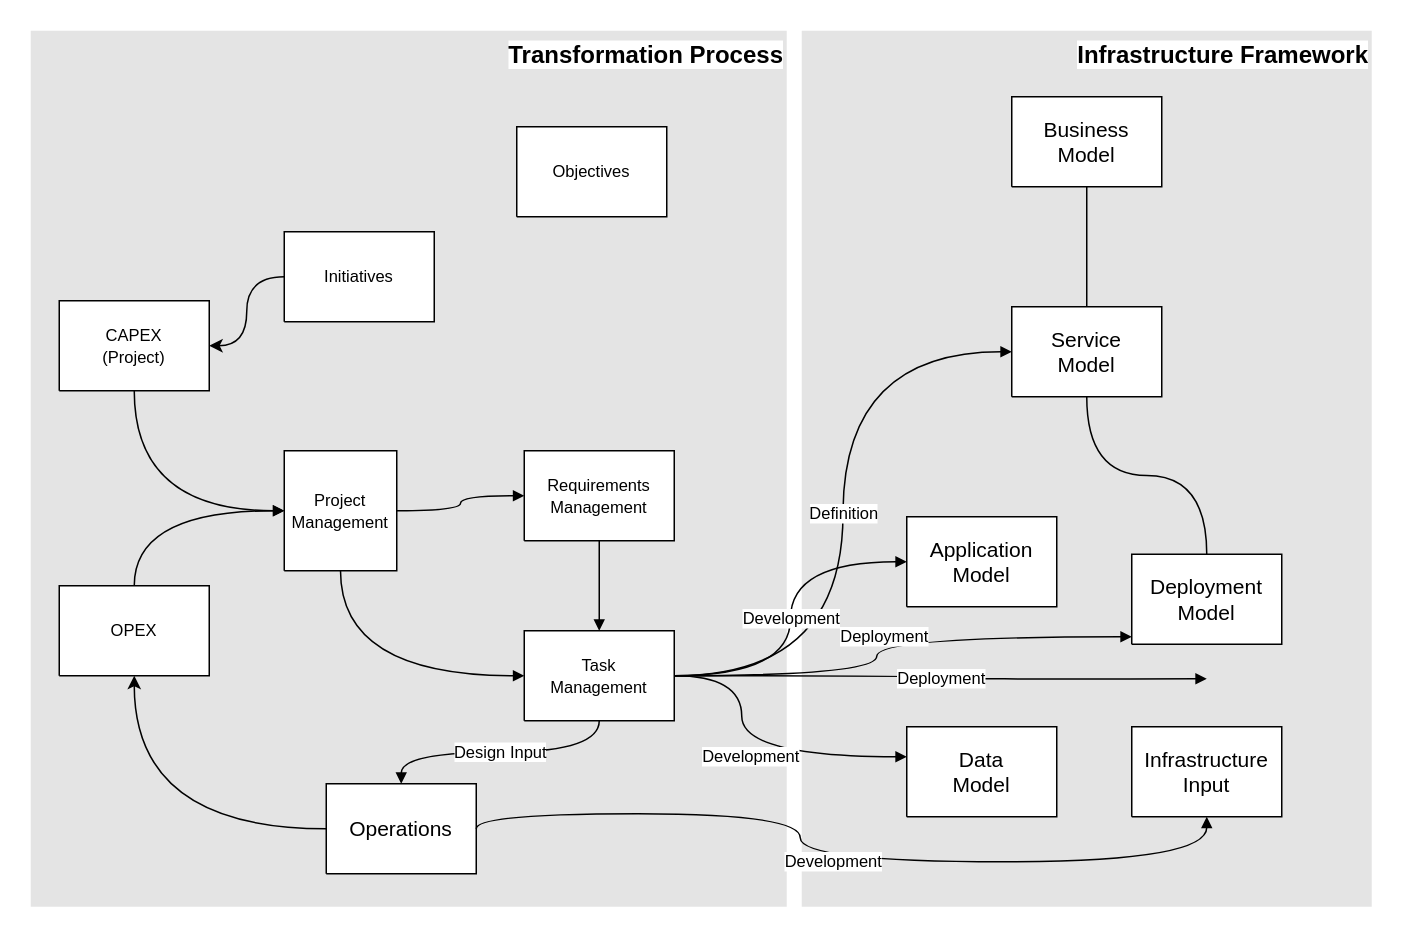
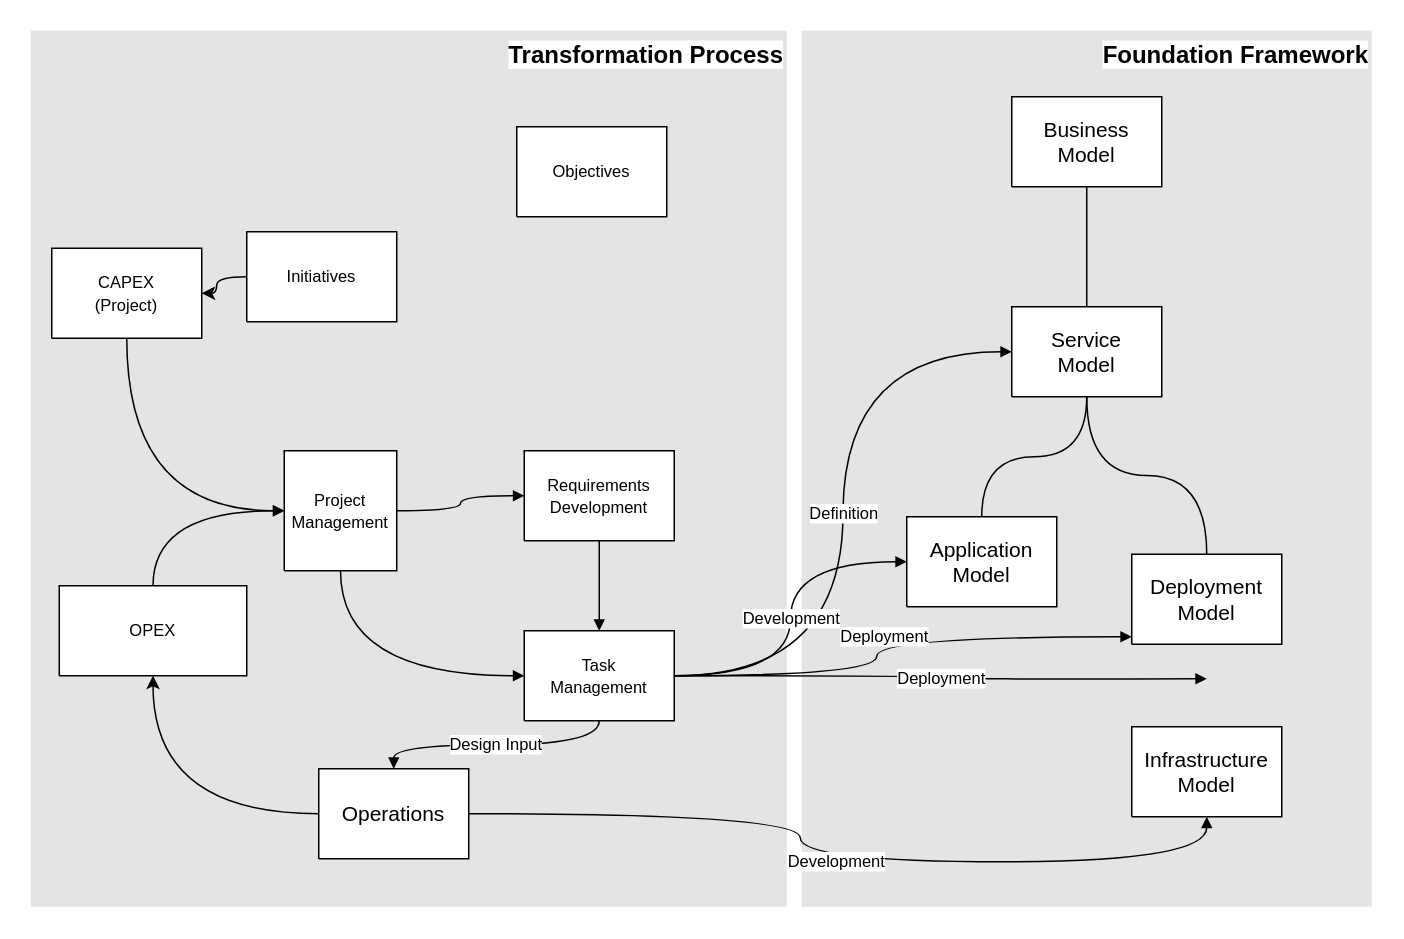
(1250, 52) -> (1273, 52)
(359, 277) -> (322, 277)
(134, 346) -> (127, 293)
none -> (1024, 457)
(599, 496) -> (599, 496)
(134, 631) -> (153, 631)
(741, 713) -> none
(982, 772) -> none
(1207, 772) -> (1207, 772)
(401, 829) -> (394, 814)
